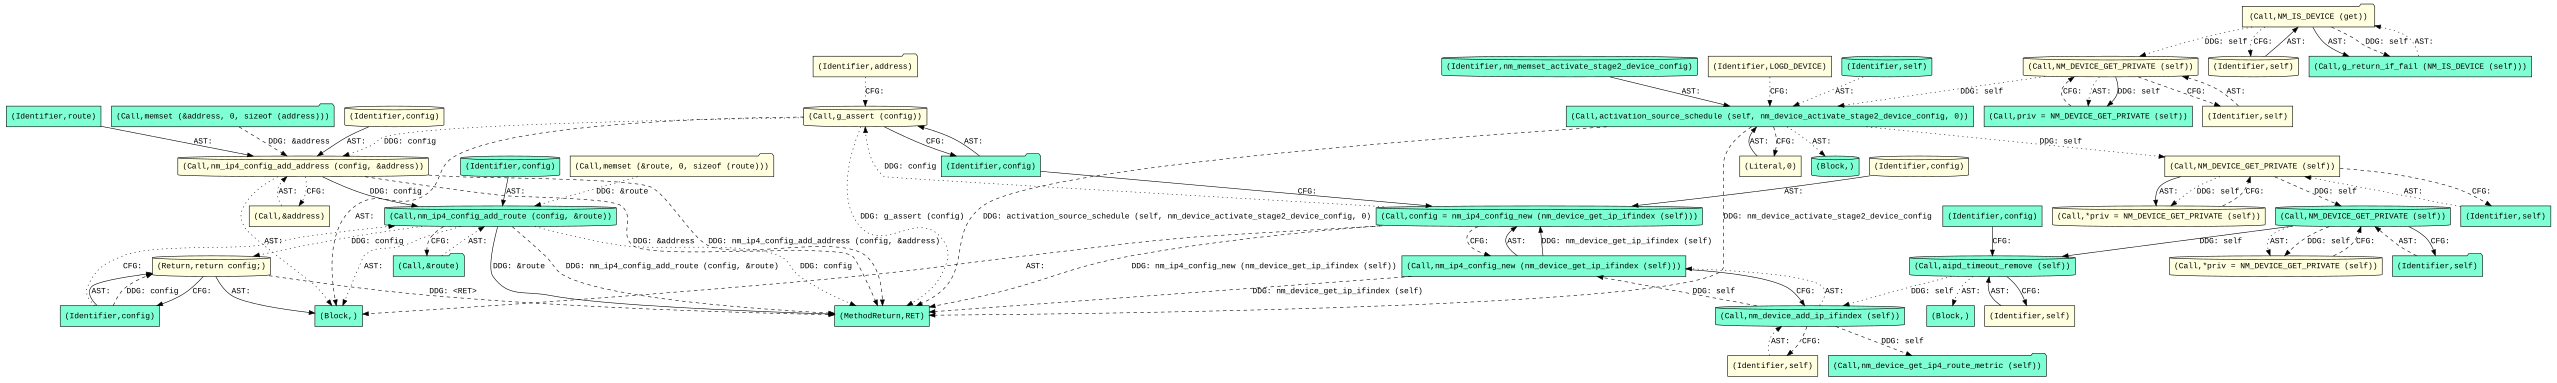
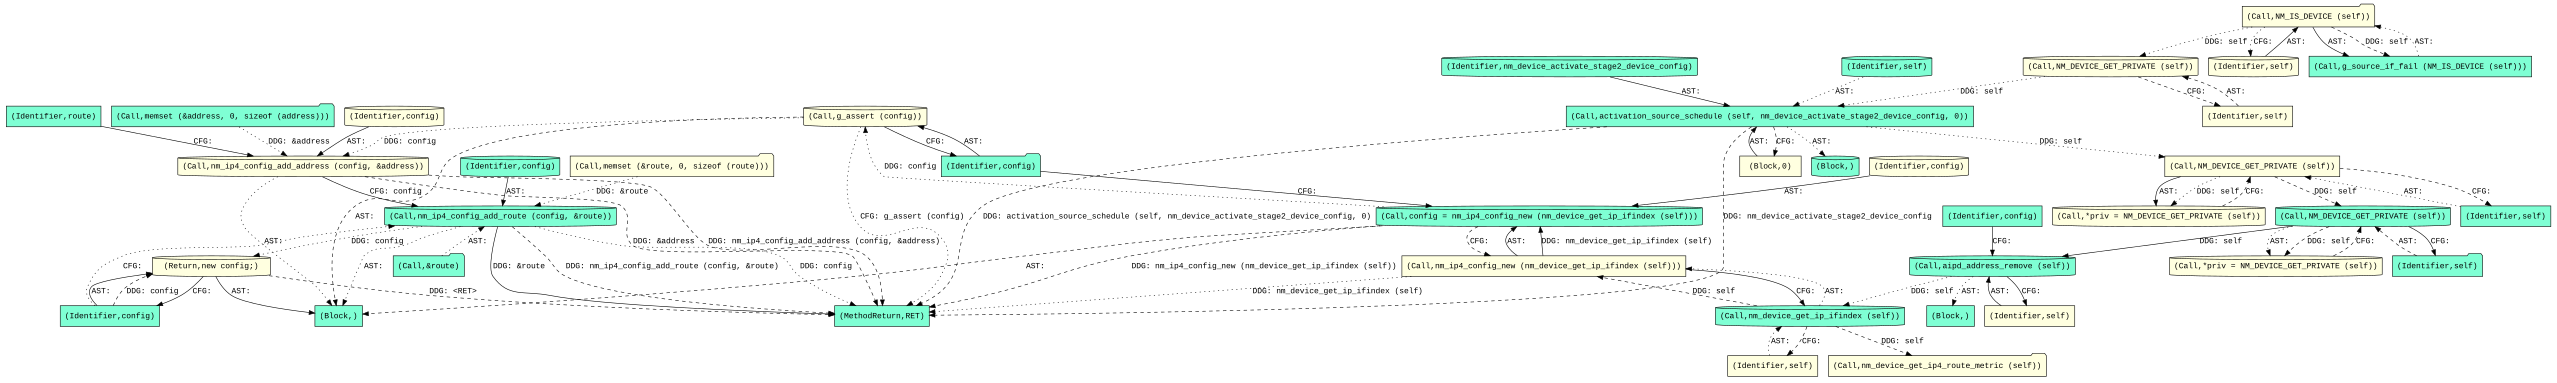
(2308, 17) -> (2308, 17)
(865, 67) -> none
(1570, 67) -> (1570, 67)
(1770, 67) -> none
(2420, 67) -> (2420, 67)
(2088, 116) -> none
(261, 140) -> (261, 140)
(206, 141) -> (206, 141)
(1770, 166) -> (1770, 166)
(396, 191) -> (396, 191)
(289, 216) -> none
(912, 216) -> (912, 216)
(429, 240) -> none
(211, 266) -> (211, 266)
(1544, 266) -> (1544, 266)
(1992, 266) -> (1992, 266)
(1173, 294) -> (1173, 294)
(1810, 316) -> (1810, 316)
(1937, 366) -> (1937, 366)
